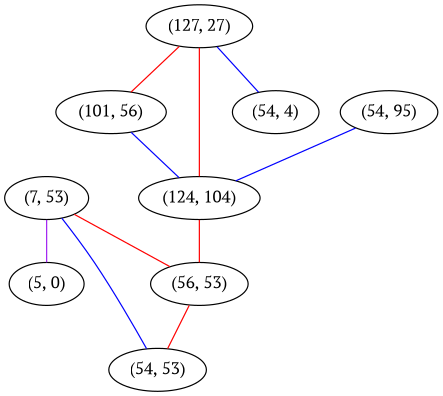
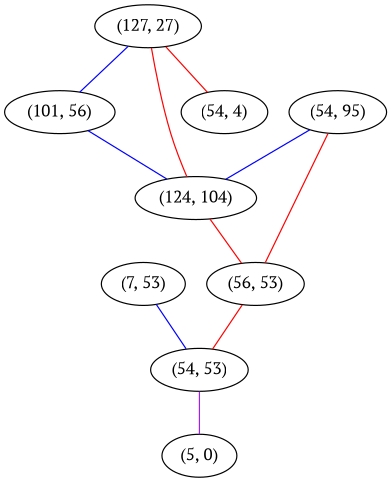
(155, 69) -> (104, 69)
(238, 70) -> (187, 70)
(122, 240) -> (297, 198)
(47, 241) -> (199, 413)
